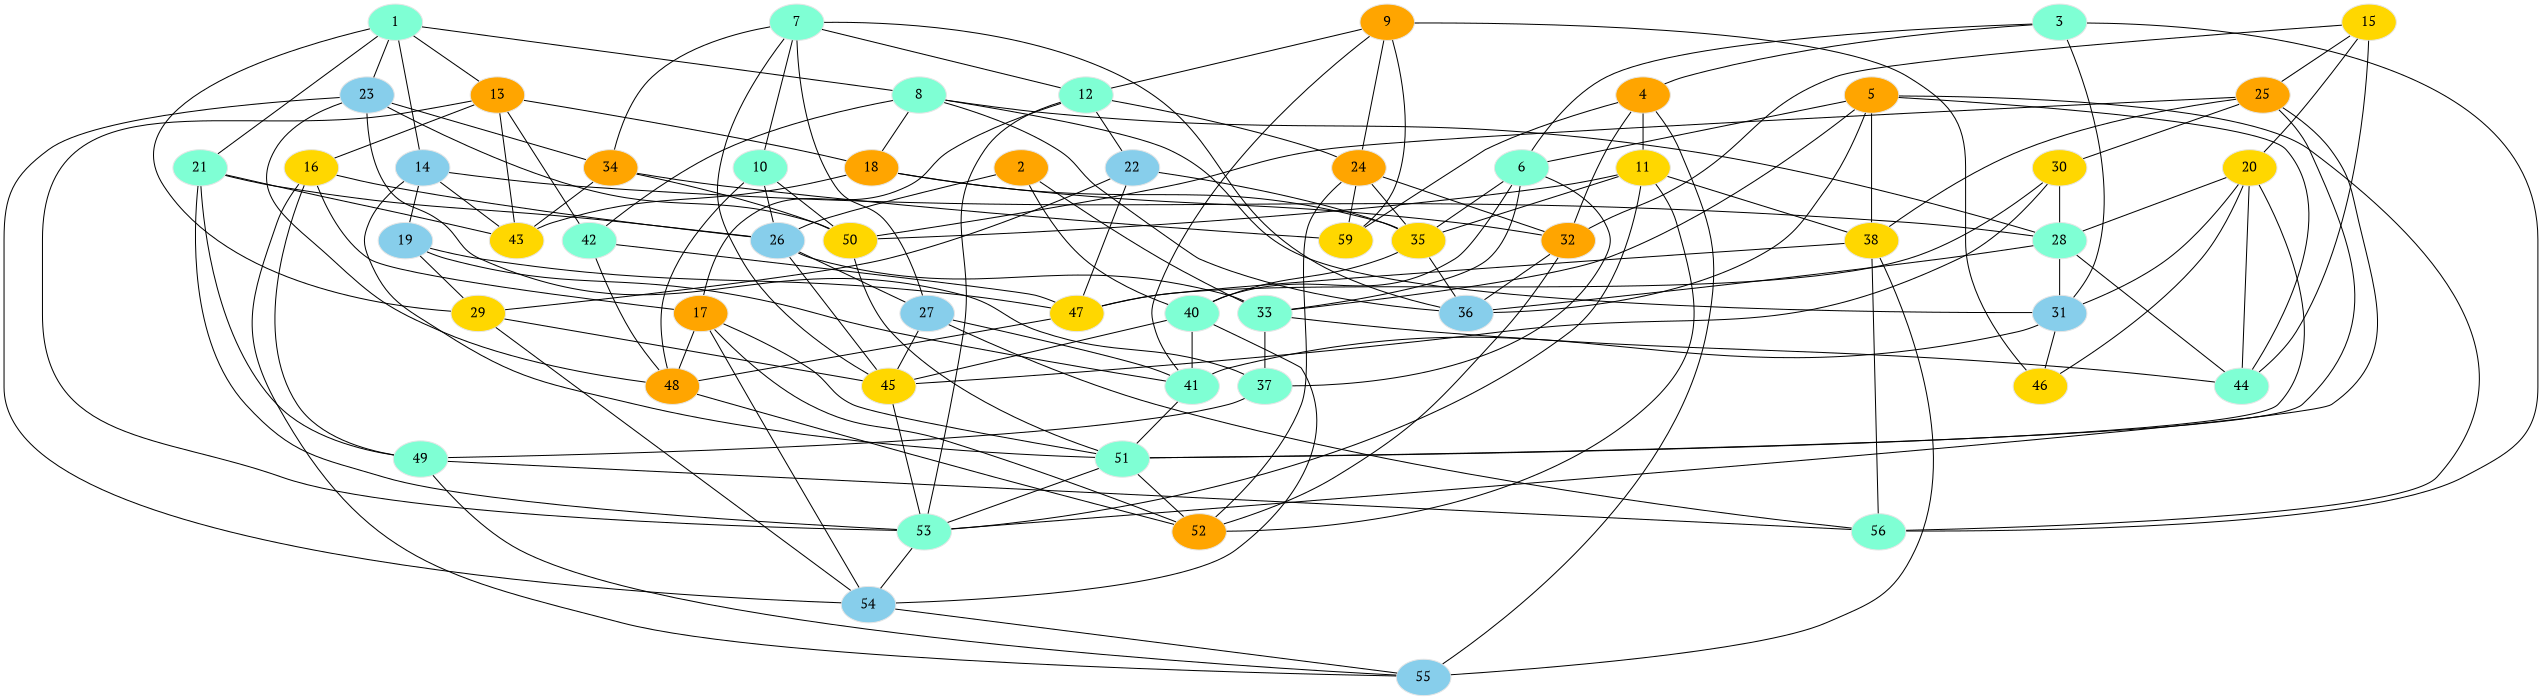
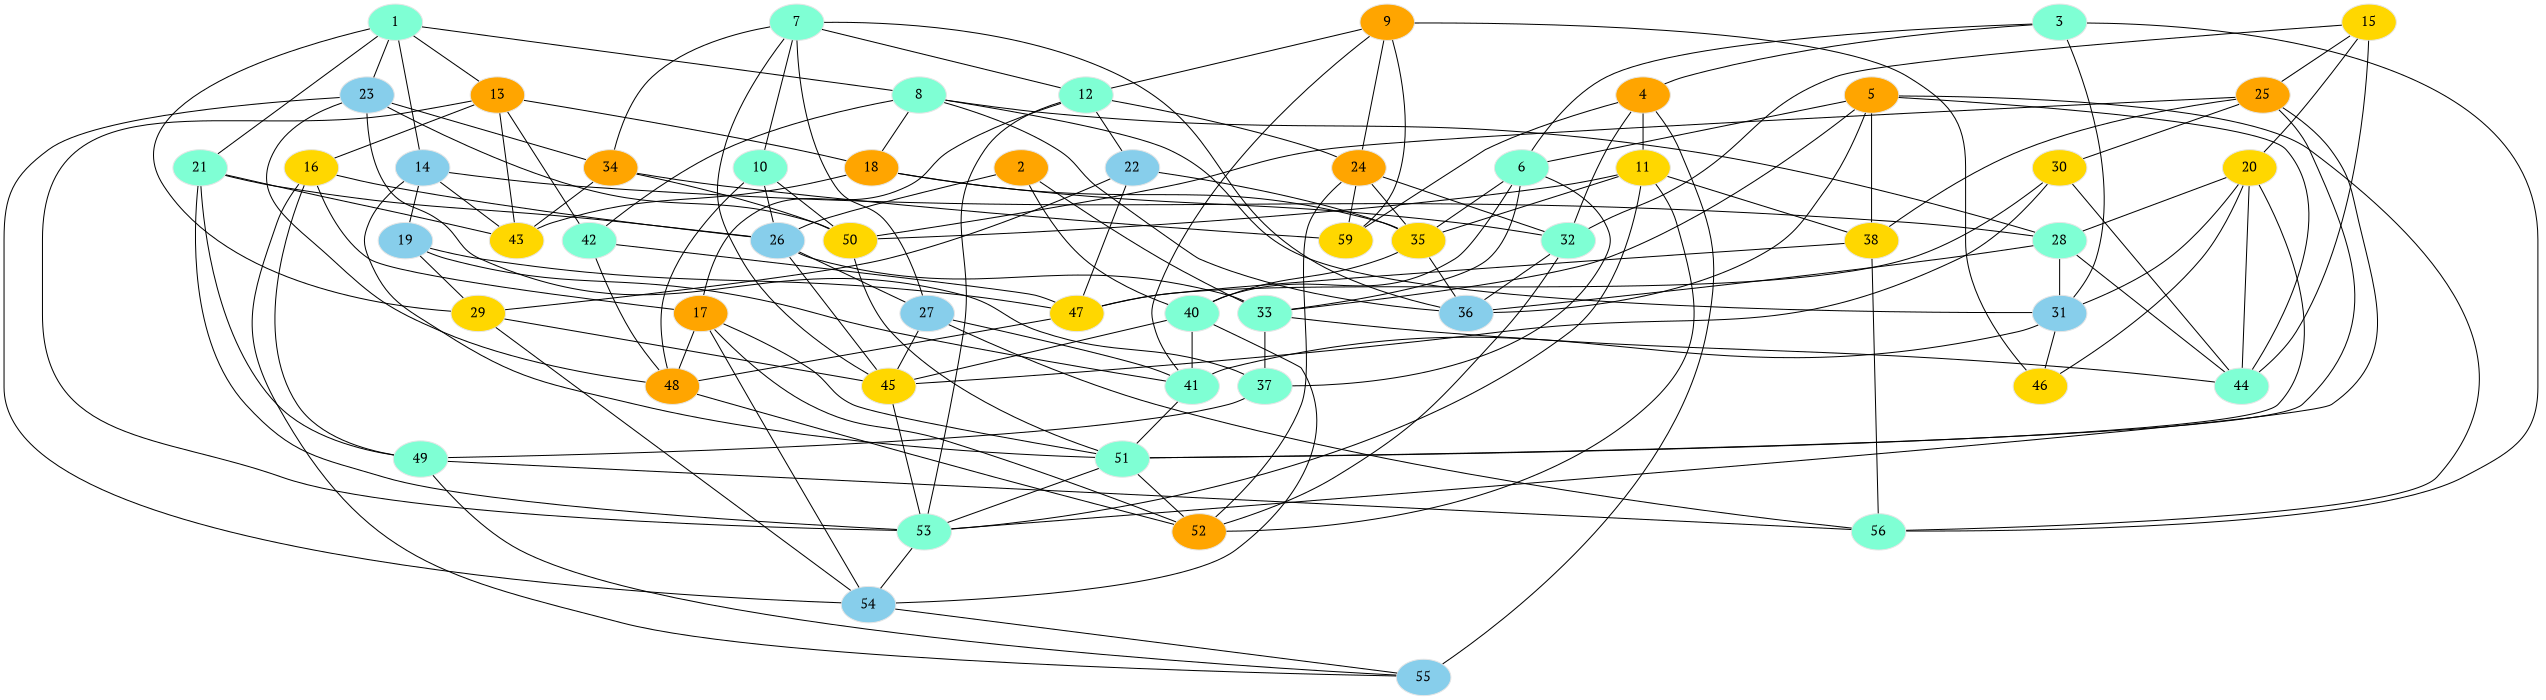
(2060, 204) -> (2155, 282)
(1568, 241) -> (1568, 241)
(1845, 614) -> none
